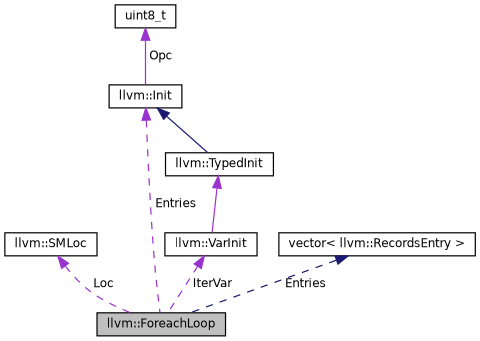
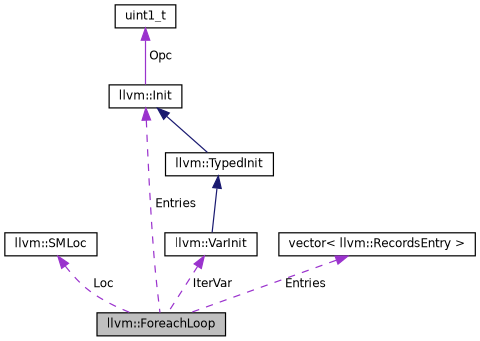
(146, 16) -> (146, 16)
(215, 210) -> (215, 210)
(263, 286) -> (263, 286)
